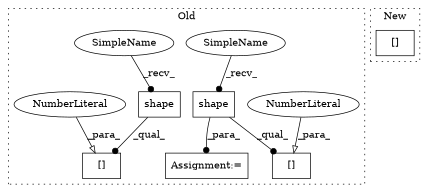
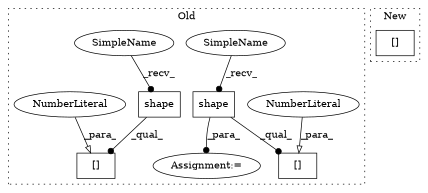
(207, 166) -> (207, 166)
